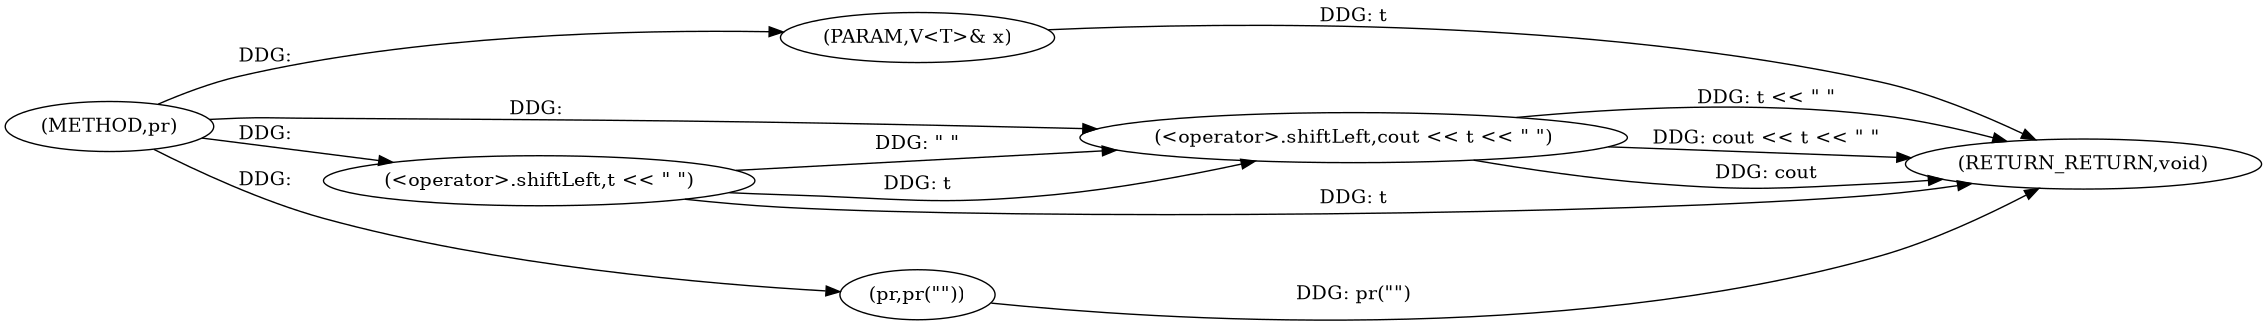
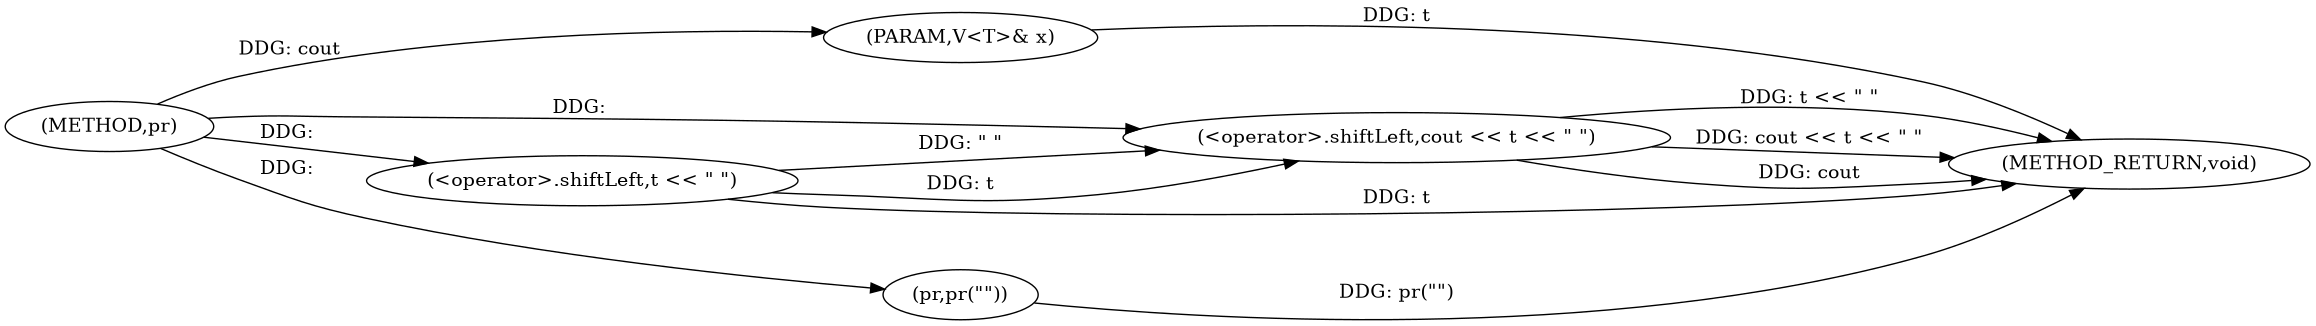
(268, 56) -> (290, 49)
(2083, 164) -> (2129, 164)
